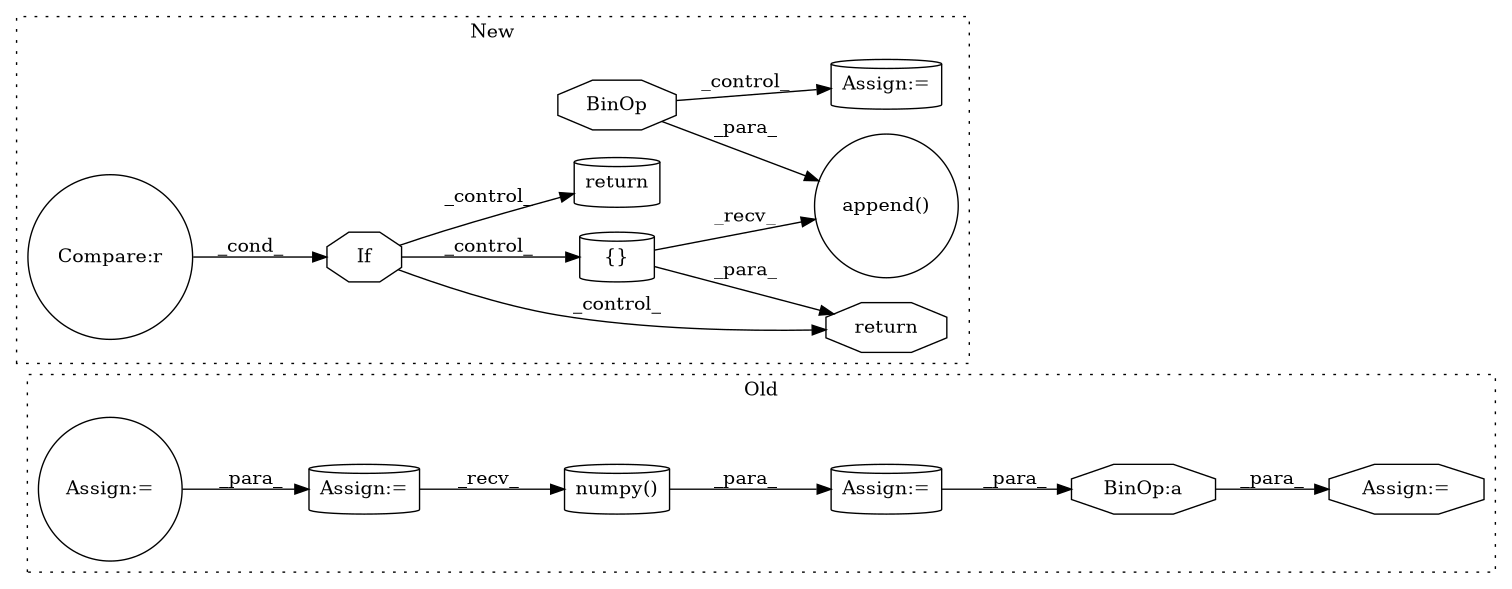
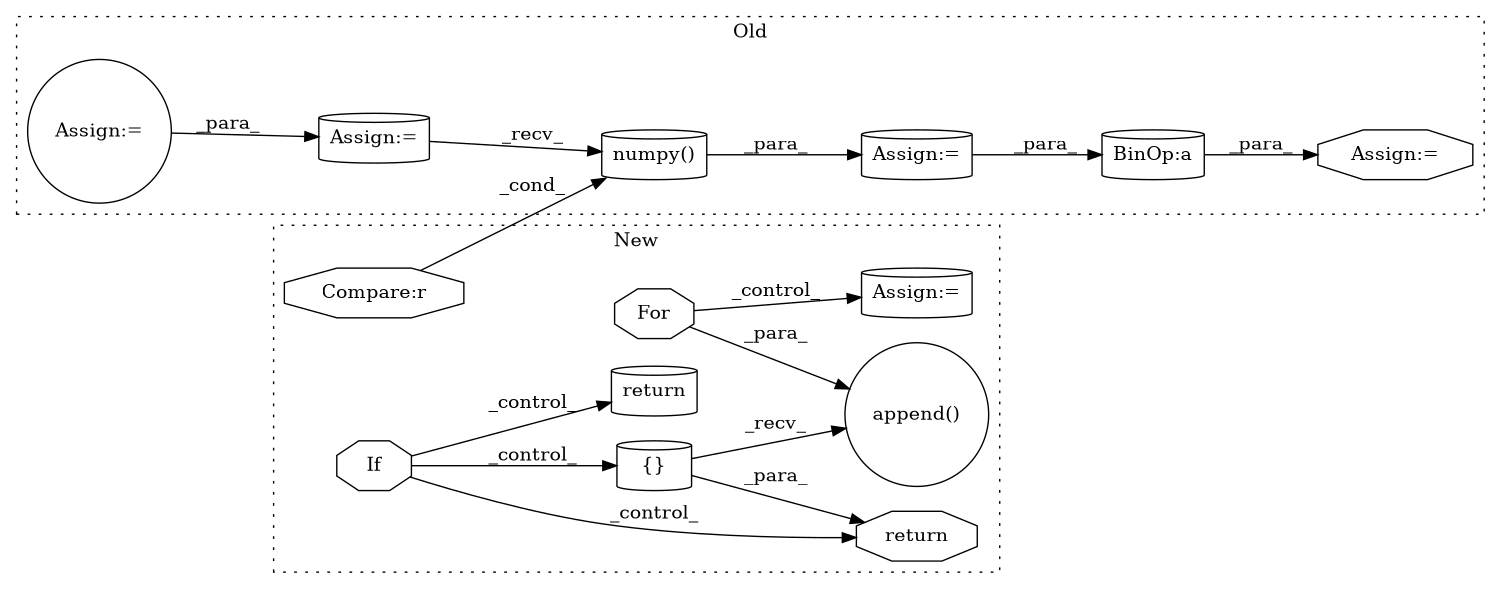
(617, 105) -> (654, 314)
(110, 257) -> (374, 293)
(253, 257) -> (494, 234)
(1144, 489) -> (1153, 155)
